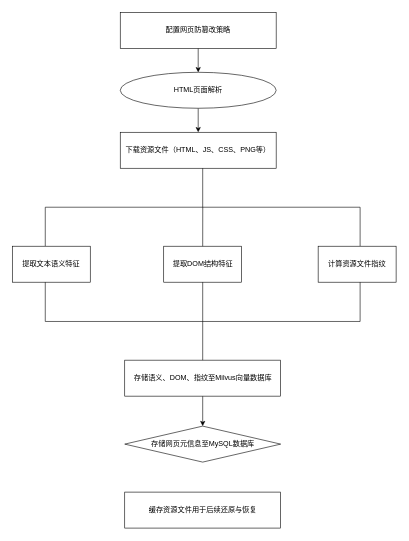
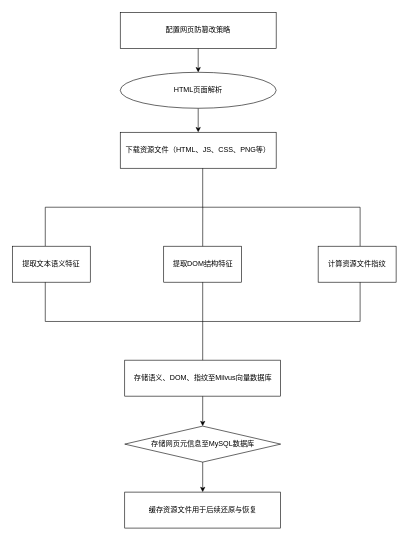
none -> (203, 486)
